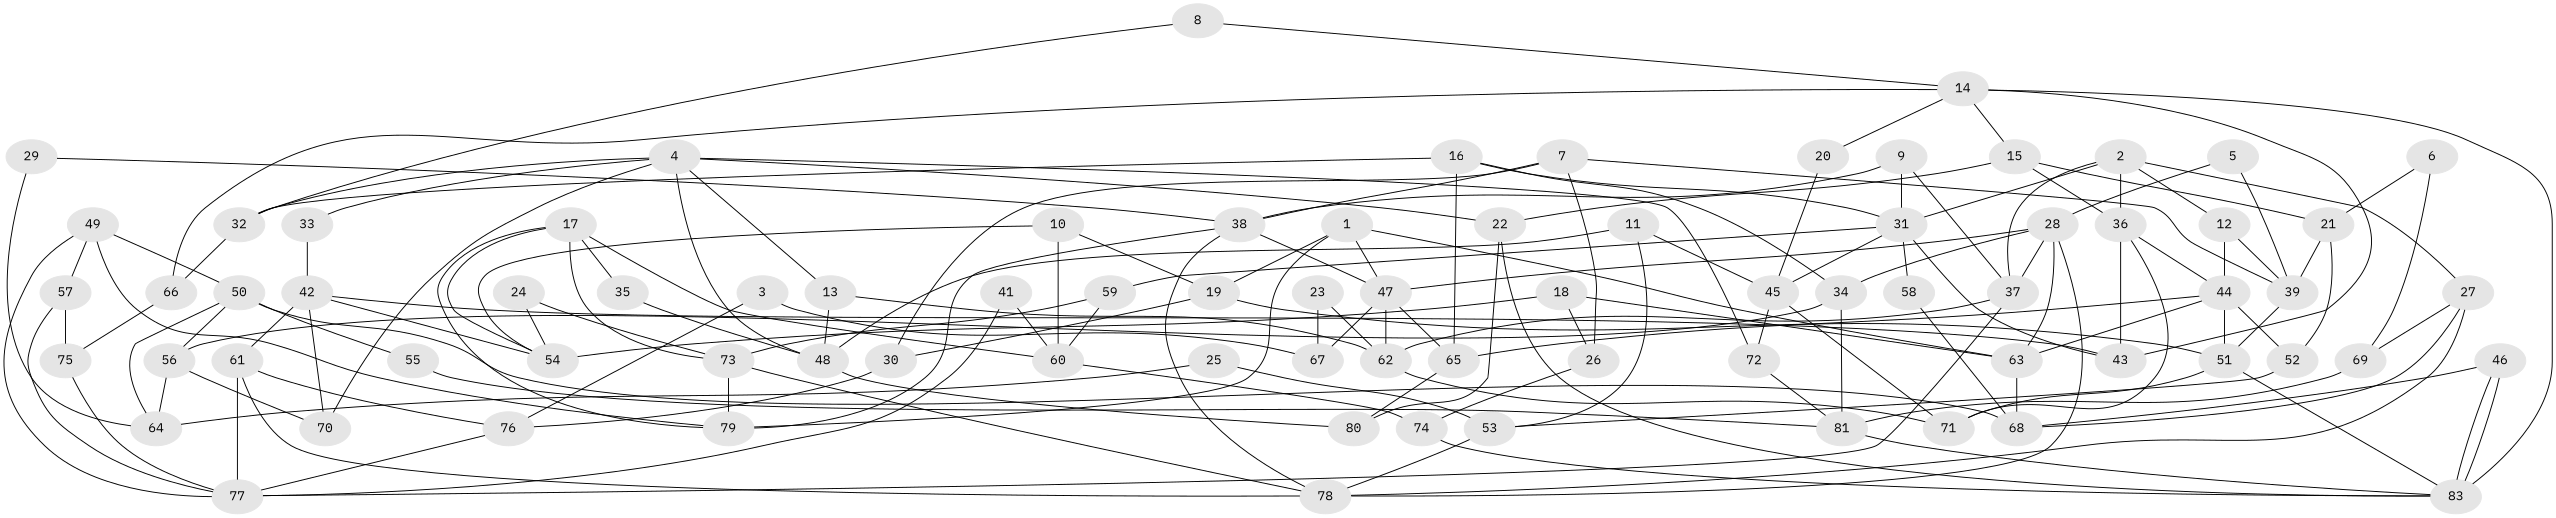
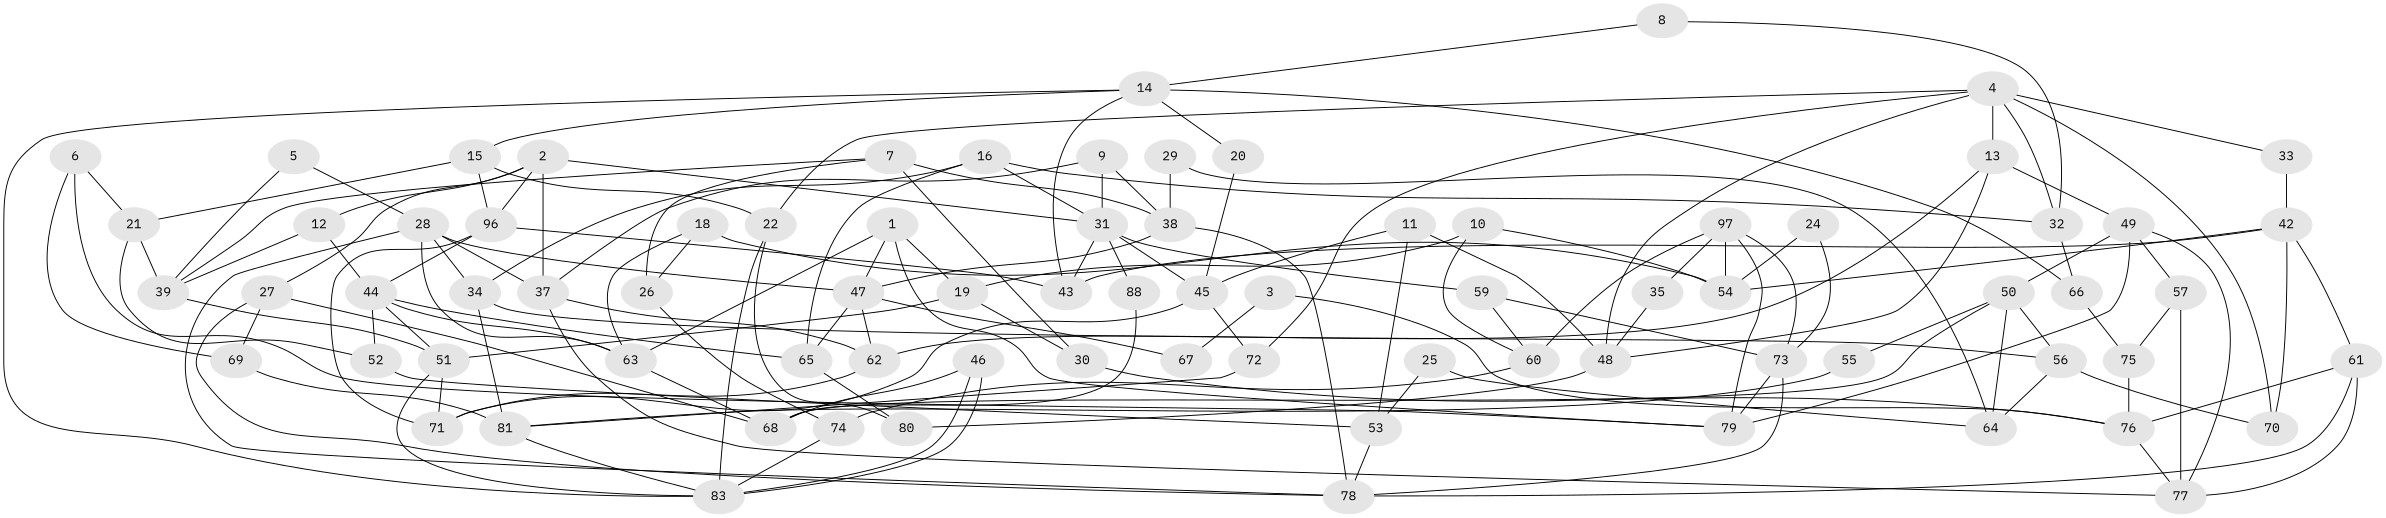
none -> (2054, 187)
(571, 225) -> (1726, 225)
(2121, 225) -> (491, 225)
(1006, 293) -> none
(1318, 293) -> none
(1909, 293) -> (1134, 293)
(957, 295) -> (523, 393)
(129, 451) -> (2129, 396)
